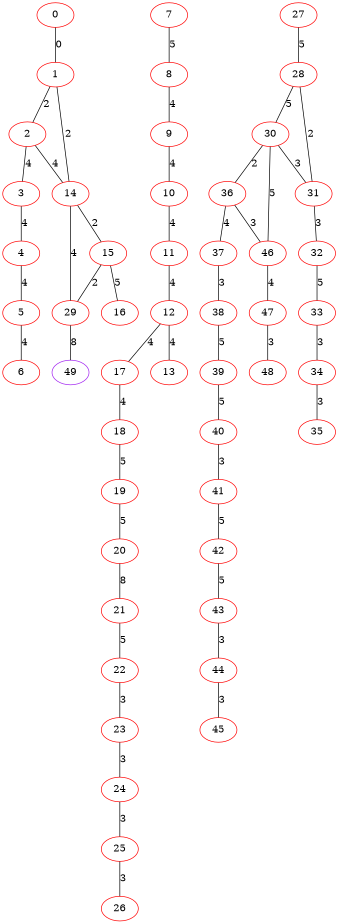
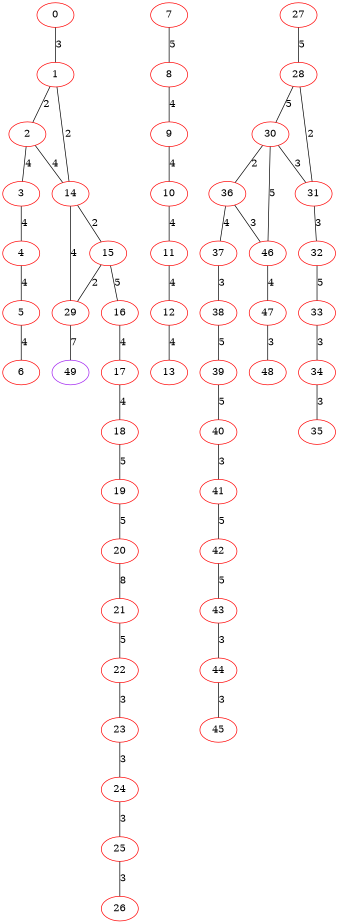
(59, 45) -> (59, 45)
(74, 343) -> (74, 343)
(144, 343) -> (120, 343)
